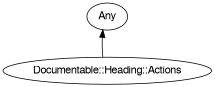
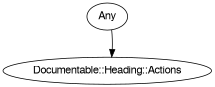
(102, 47) -> (112, 40)
